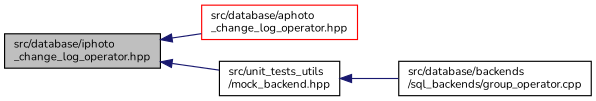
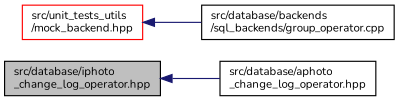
(280, 22) -> (298, 78)
(196, 67) -> none
(280, 78) -> (82, 22)
